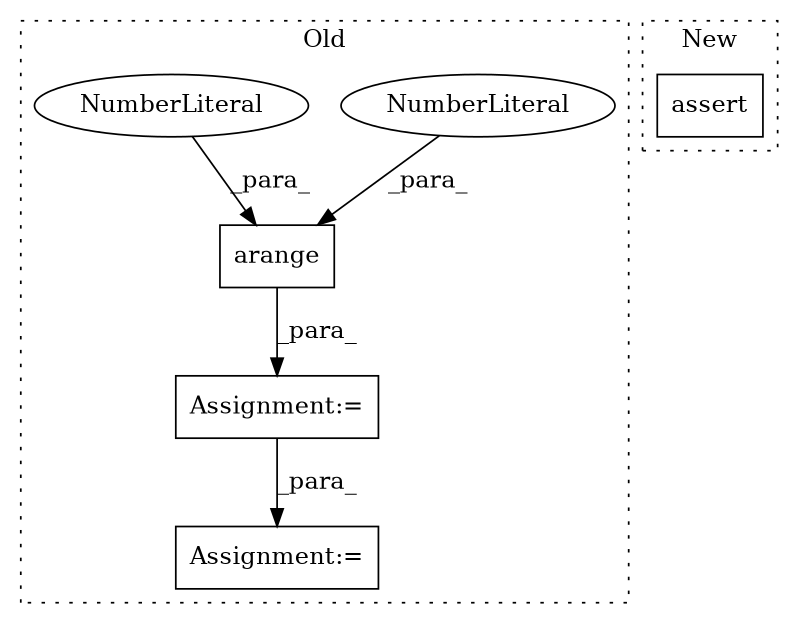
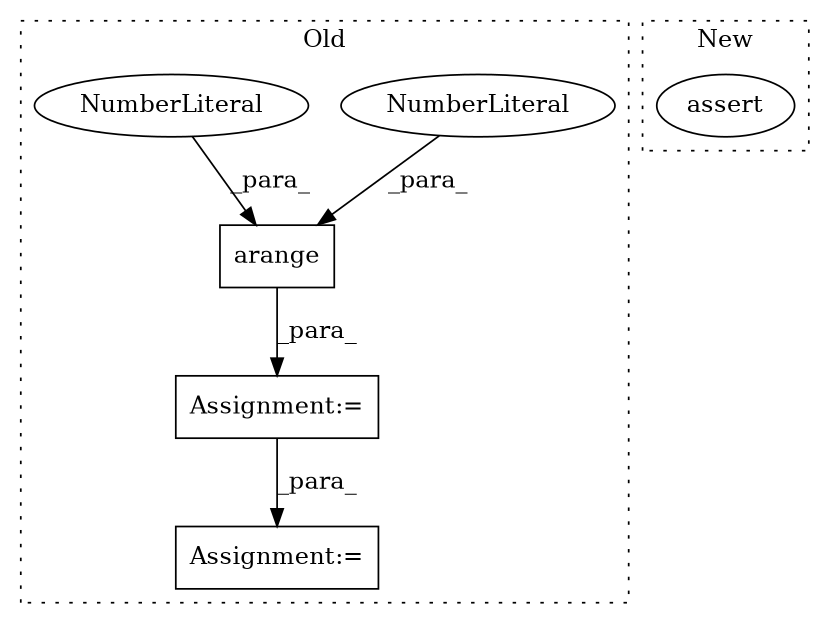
(710, 106) -> (726, 106)
